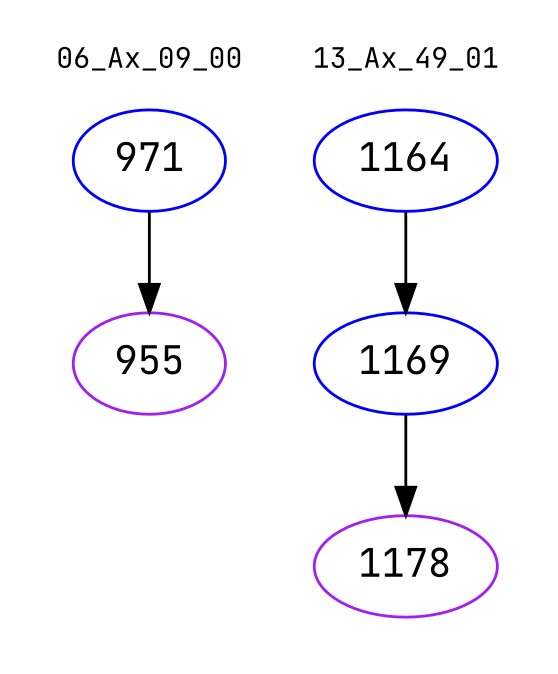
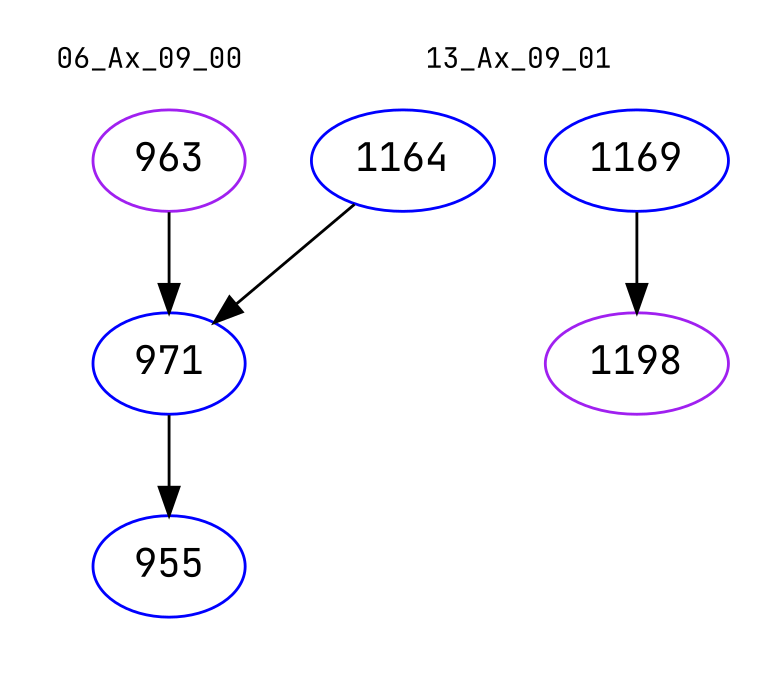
(407, 61) -> (520, 61)
none -> (169, 161)
(406, 248) -> (307, 244)
(149, 364) -> (169, 566)
(406, 566) -> (637, 364)
